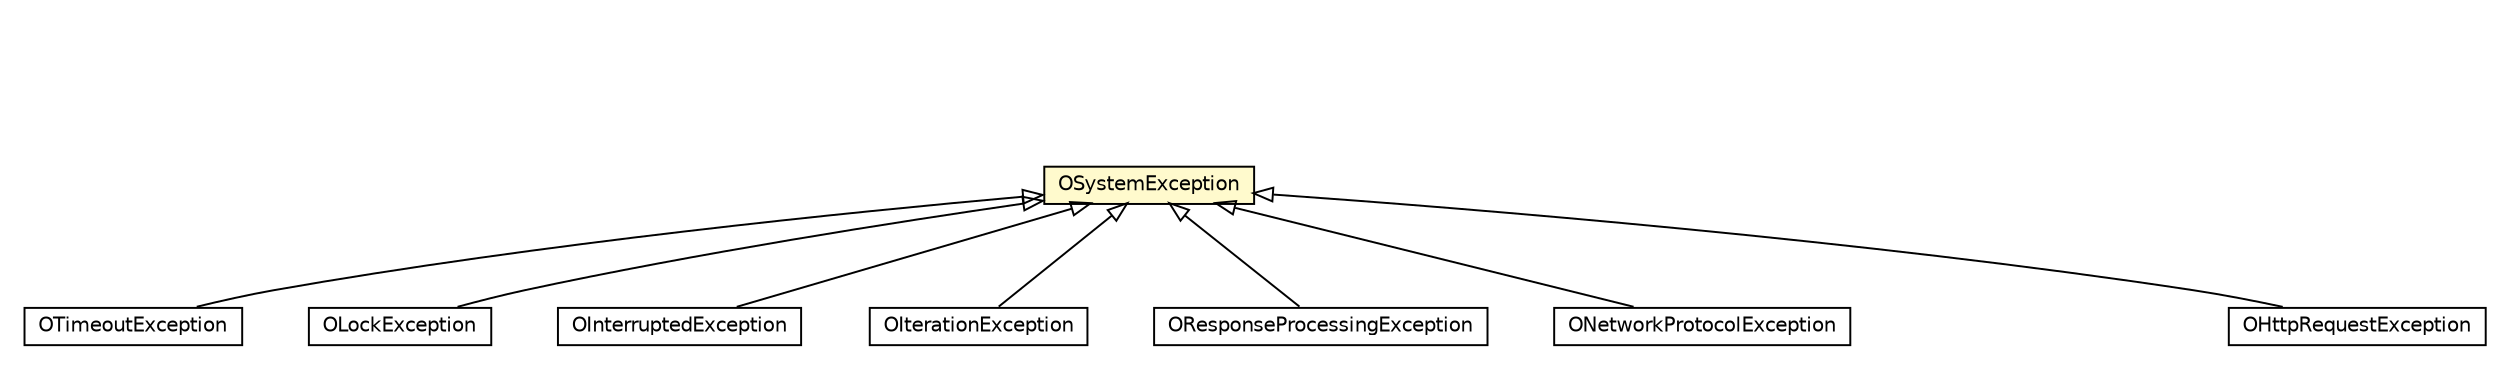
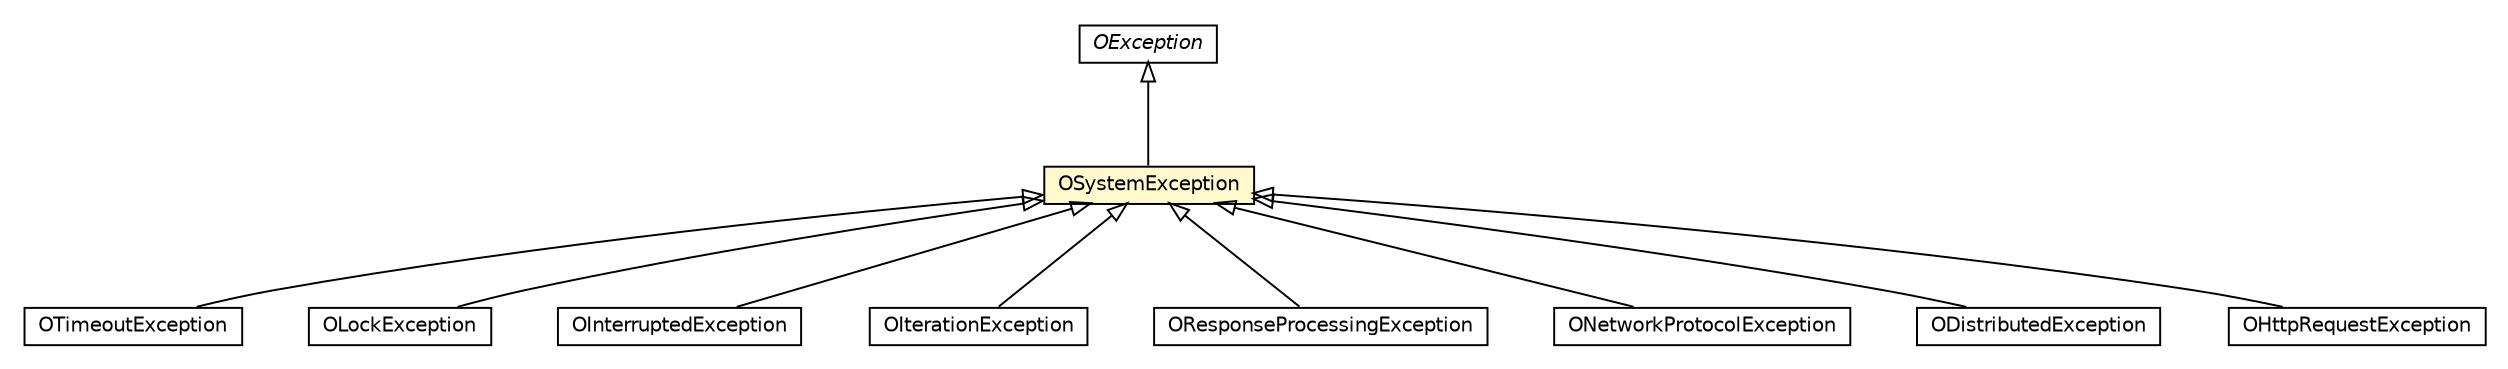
none -> (1148, 43)
none -> (2039, 326)
